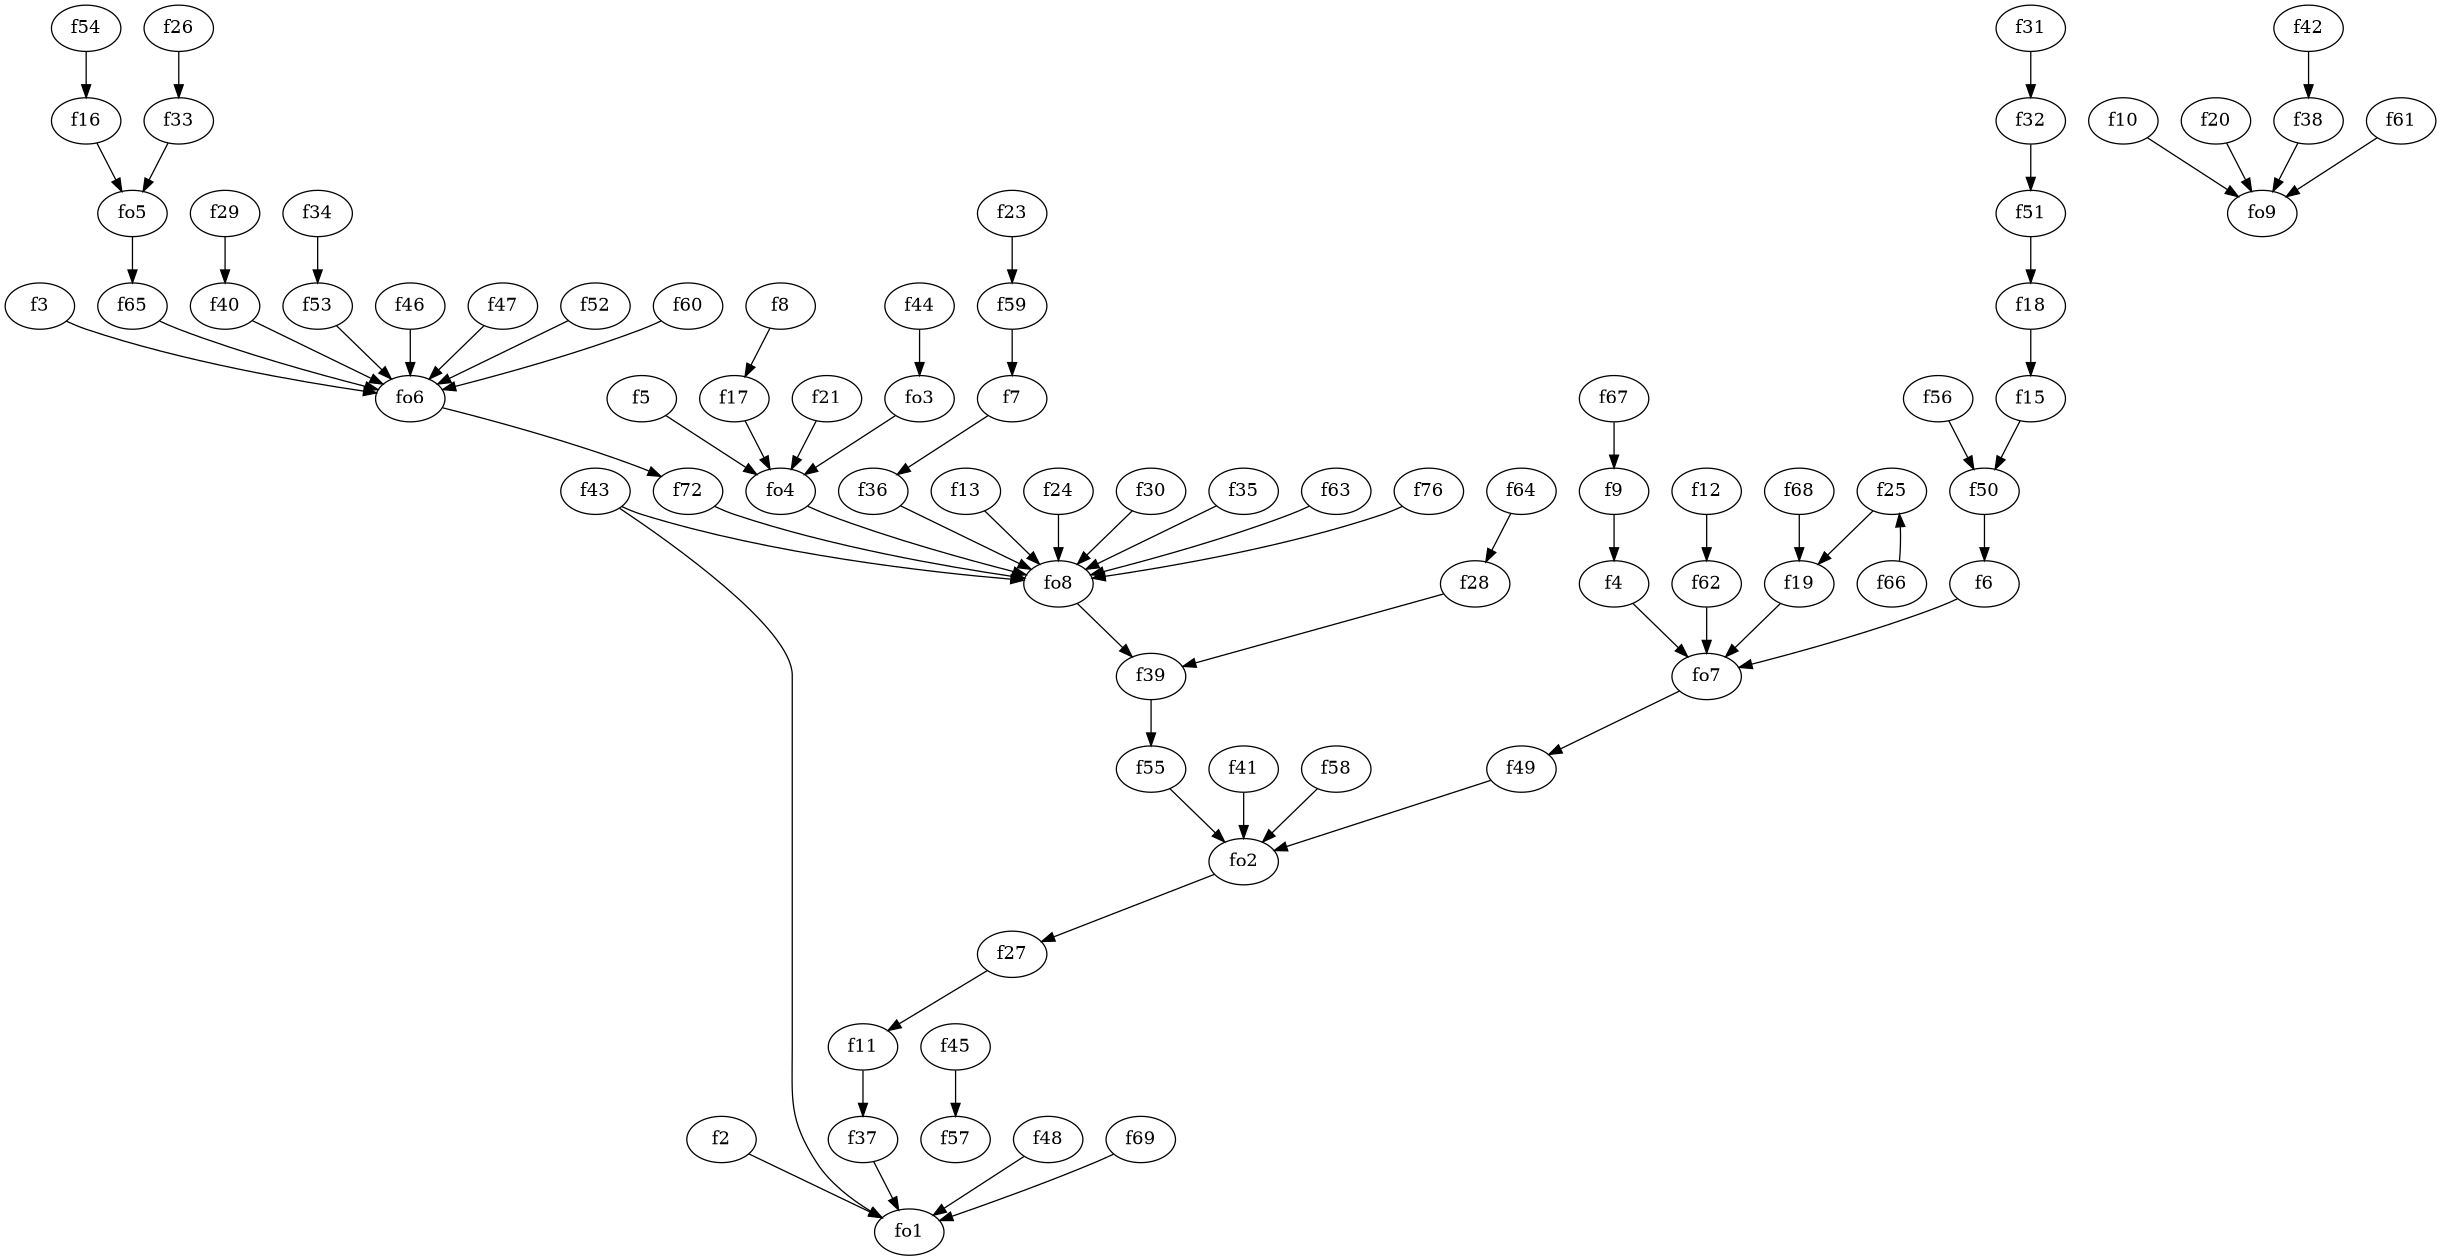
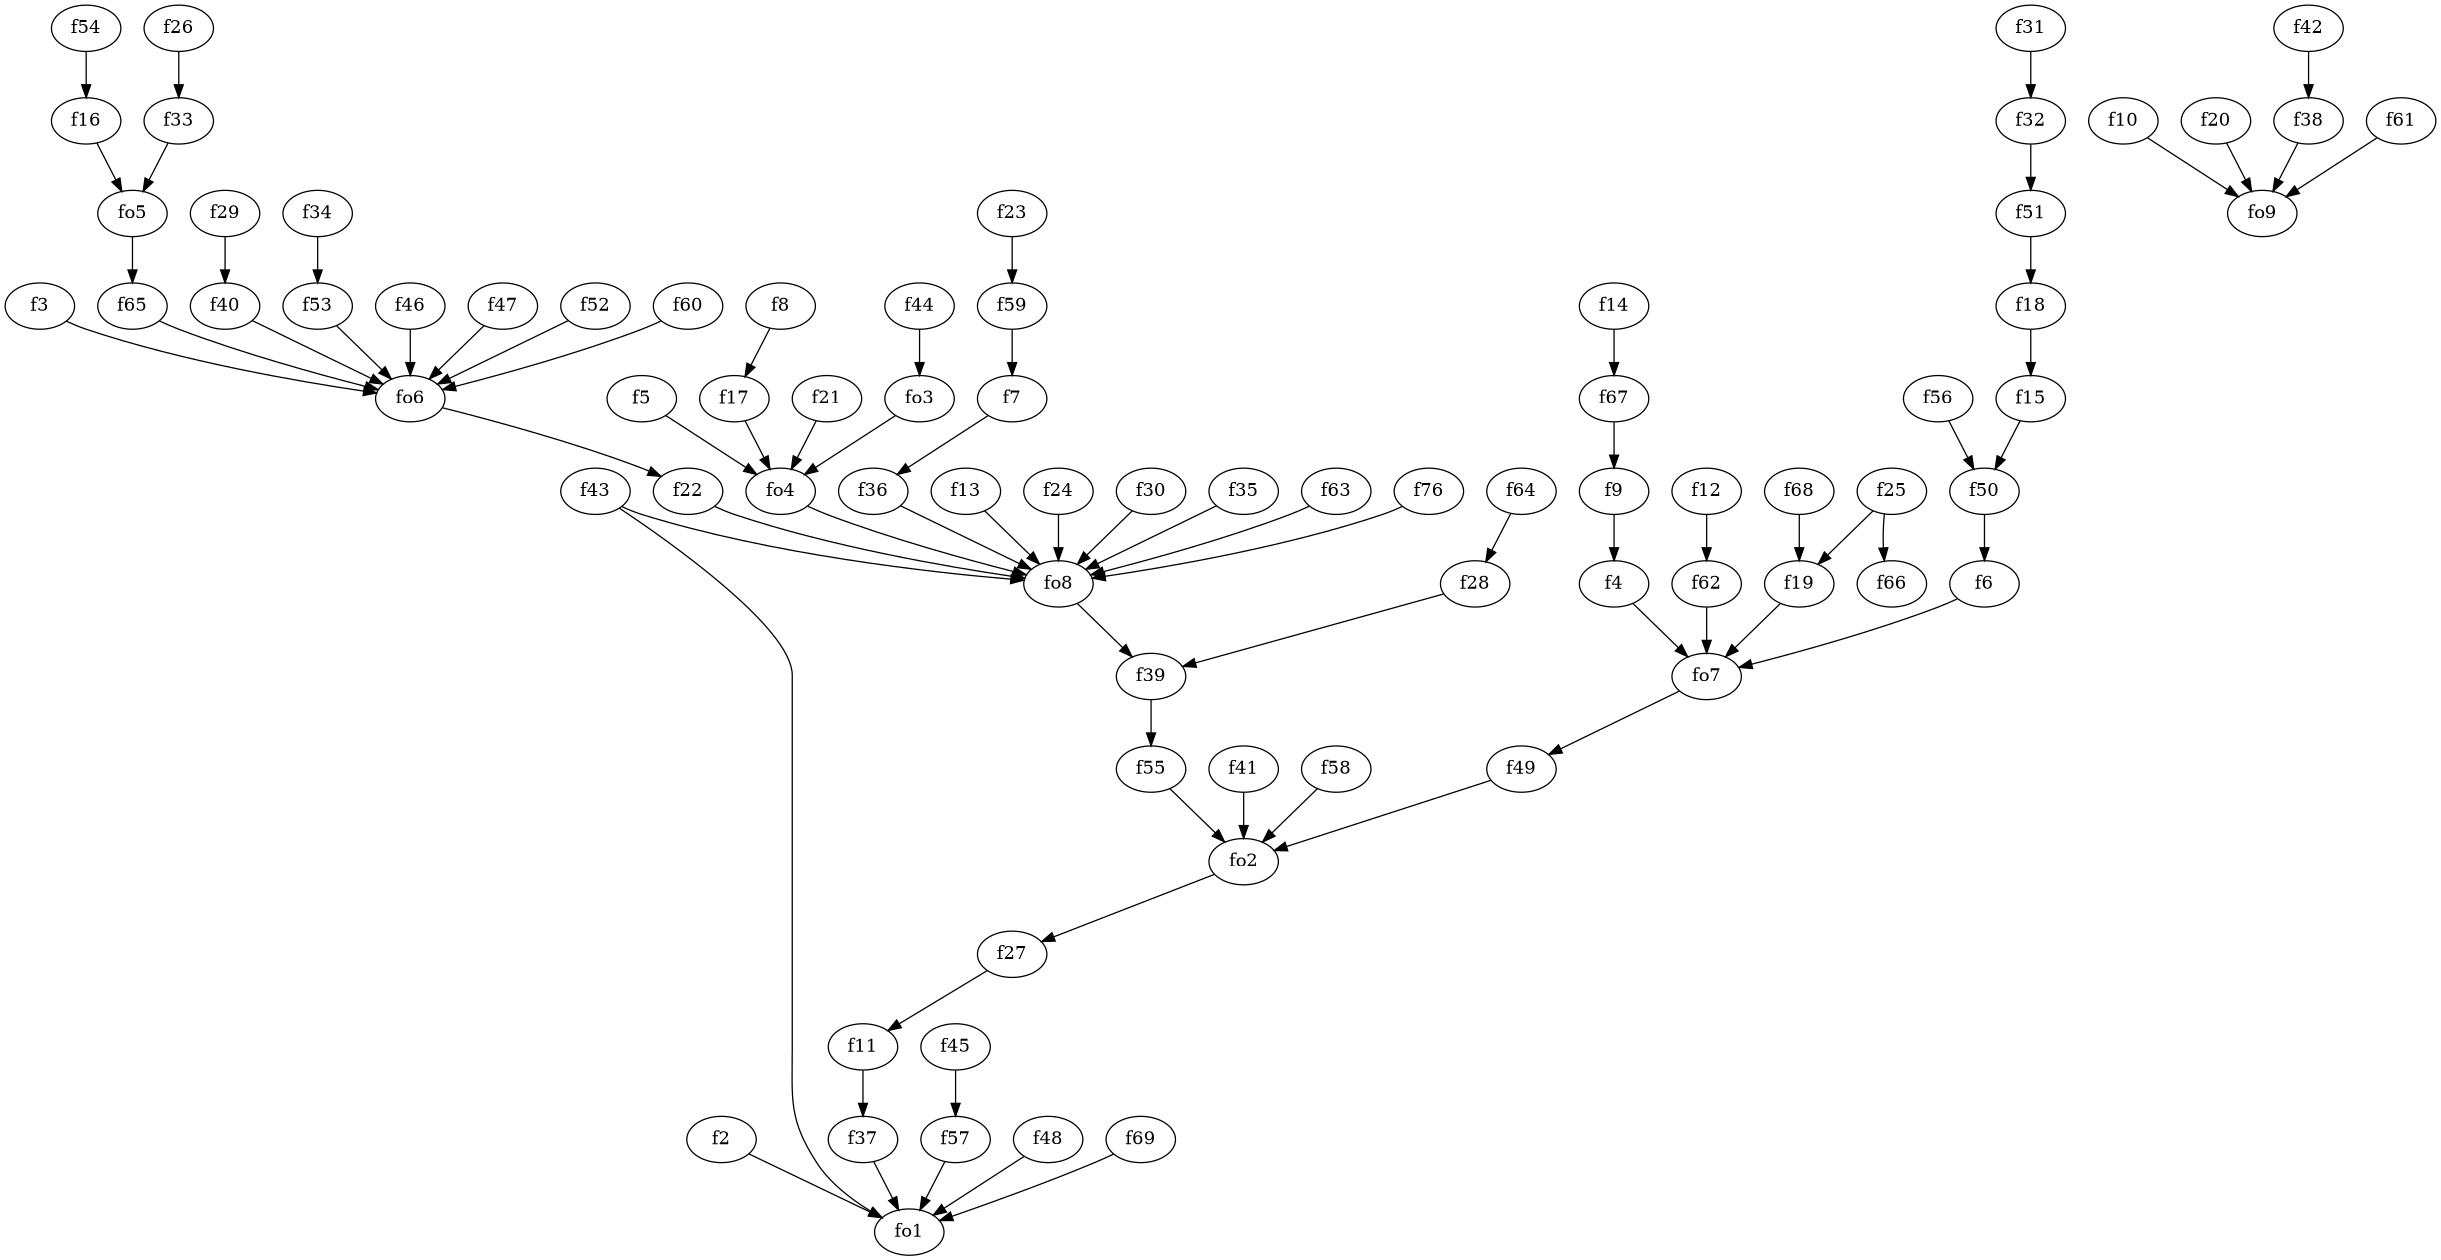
none -> (1614, 306)
(688, 491) -> (688, 491)
(1900, 544) -> (1883, 531)
none -> (935, 1180)
